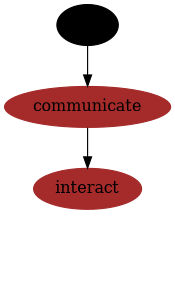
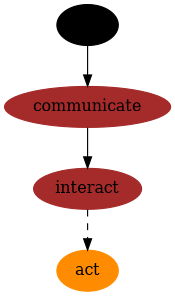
none -> (88, 271)
